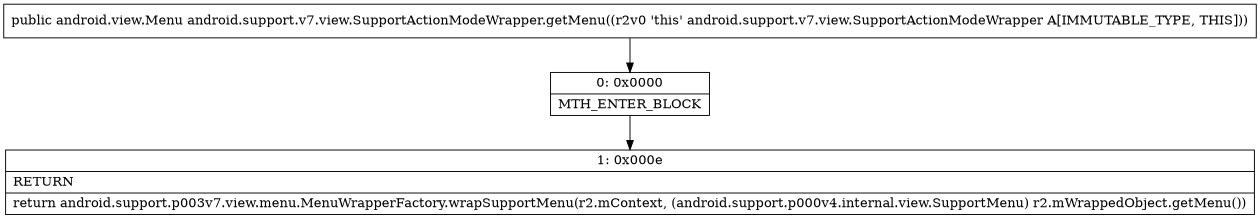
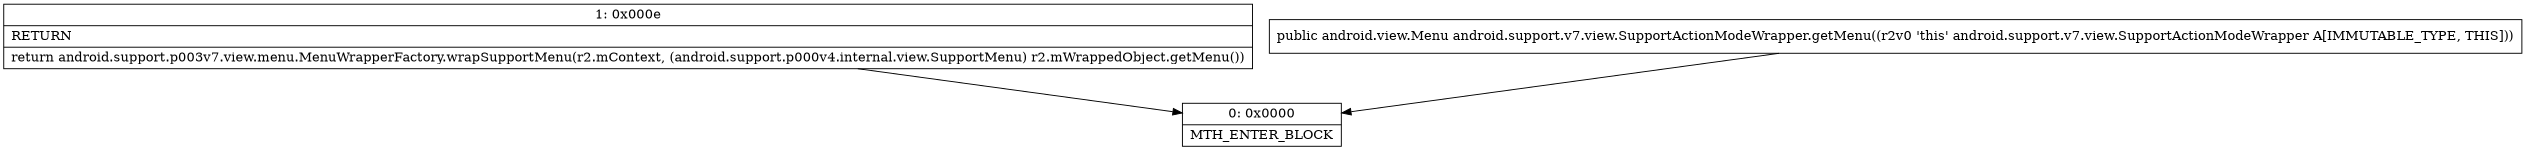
(630, 128) -> (1015, 90)
